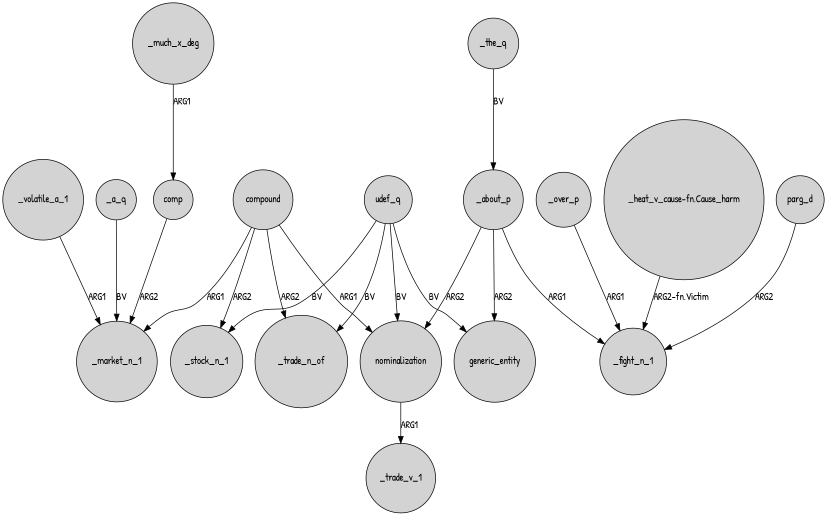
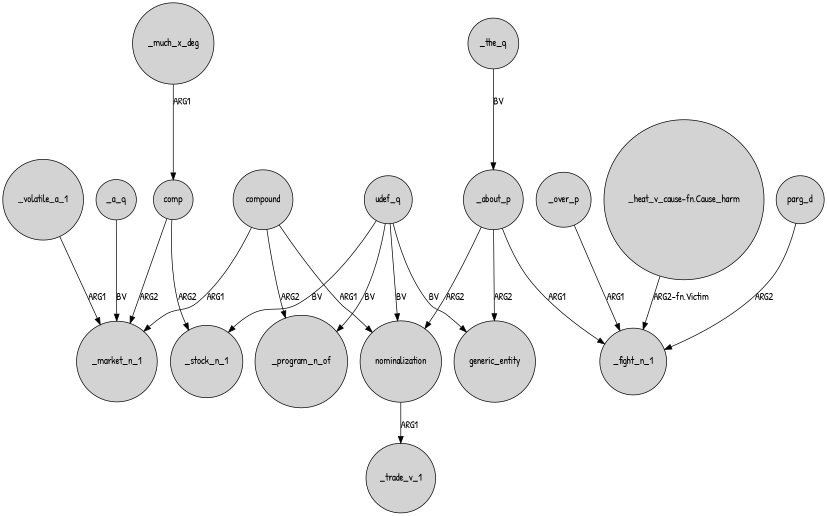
(240, 275) -> (173, 273)
(301, 362) -> (301, 362)
